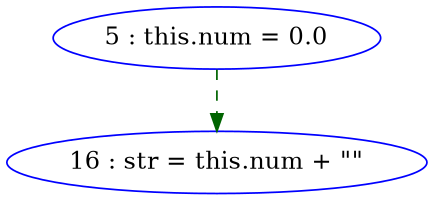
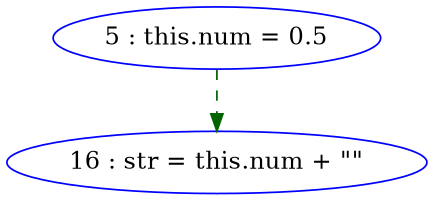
(217, 38) -> (217, 38)
